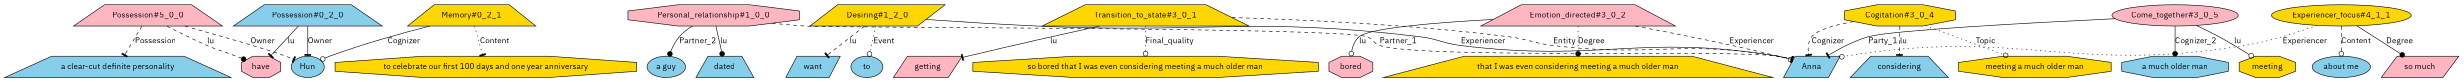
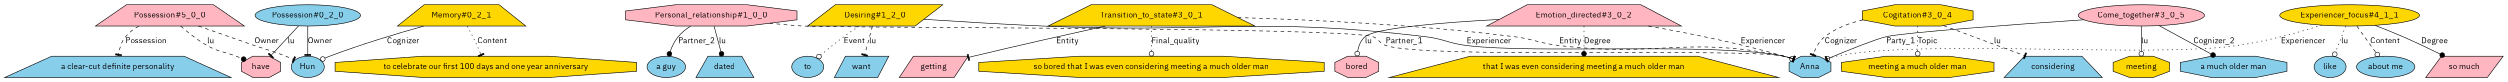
(308, 15) -> (308, 15)
(1054, 41) -> (1067, 41)
(1812, 67) -> (1810, 67)
none -> (2330, 67)
